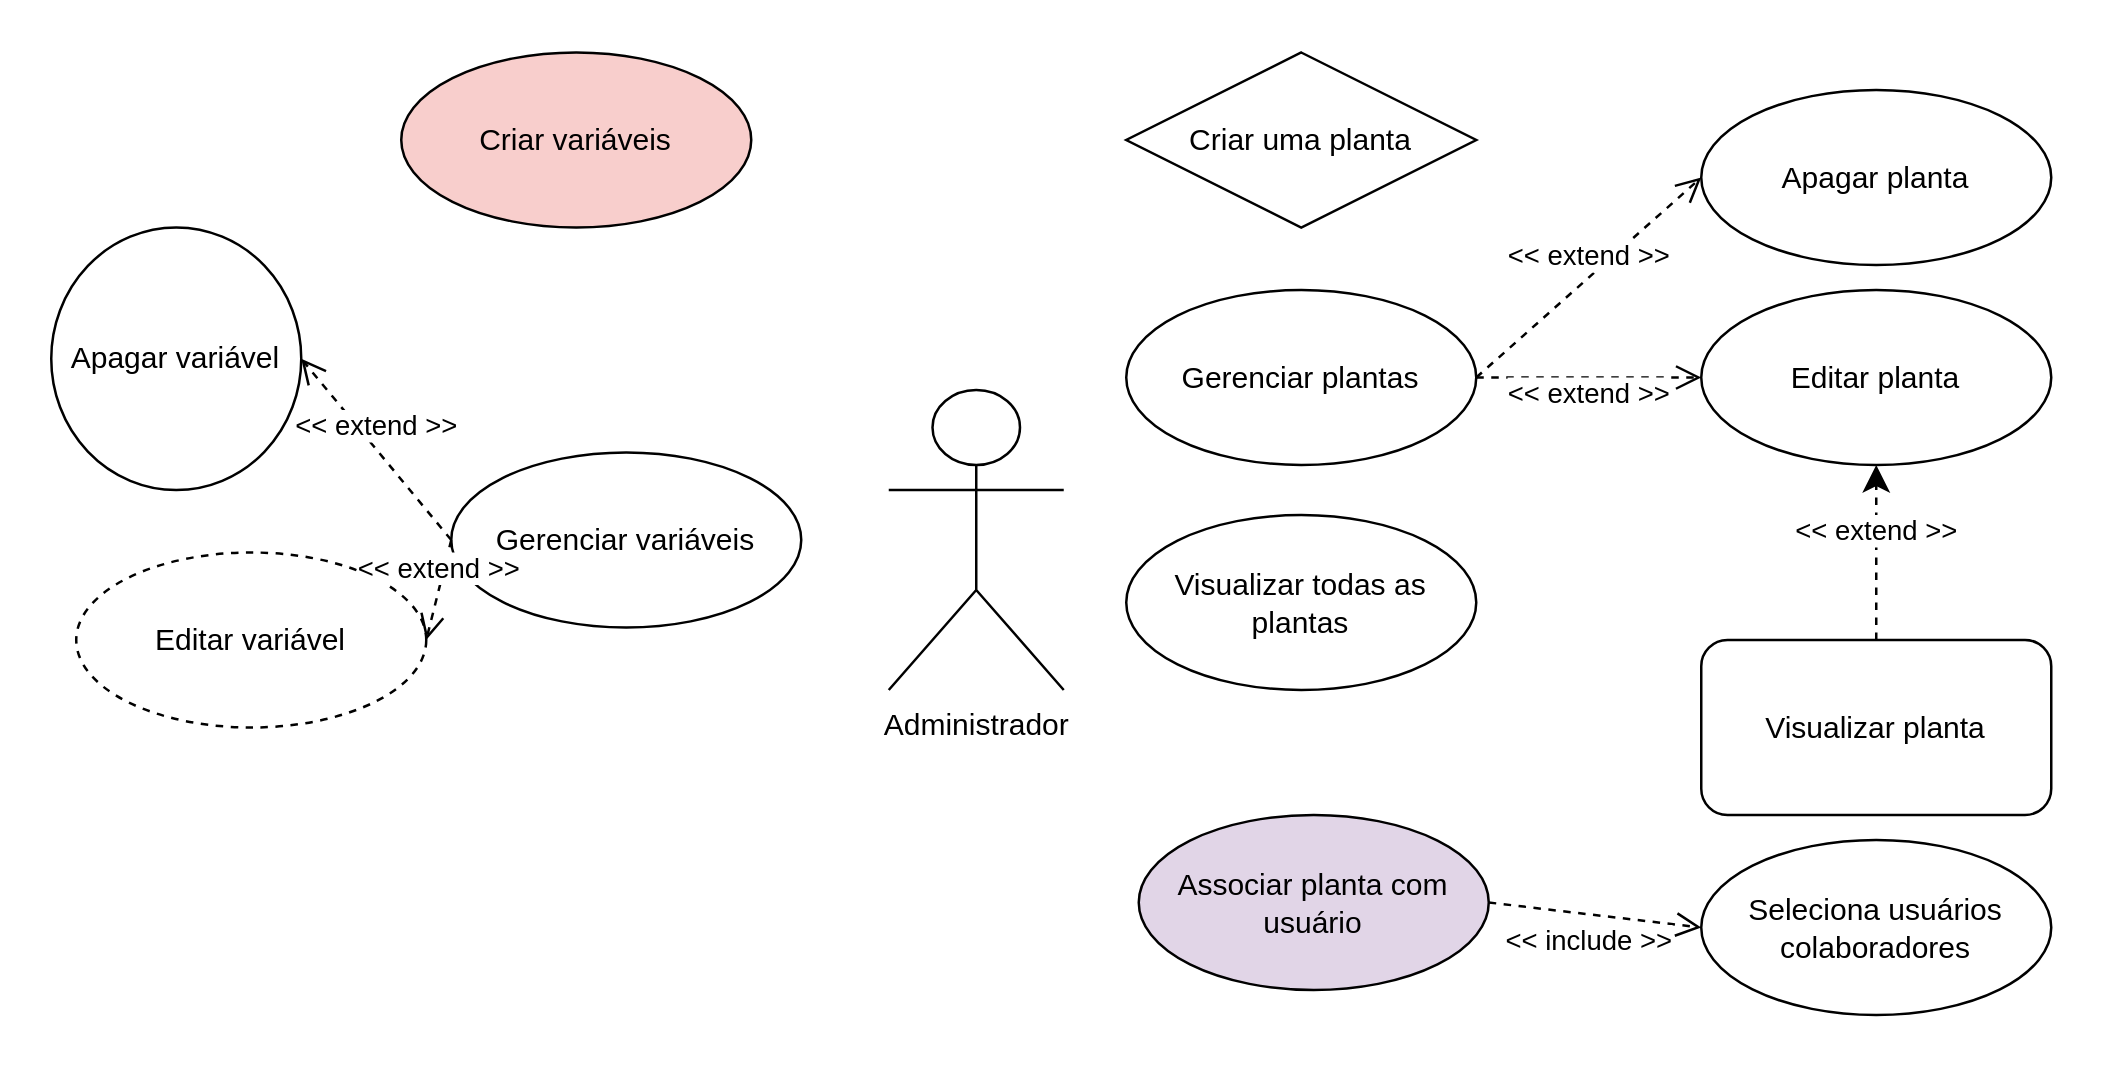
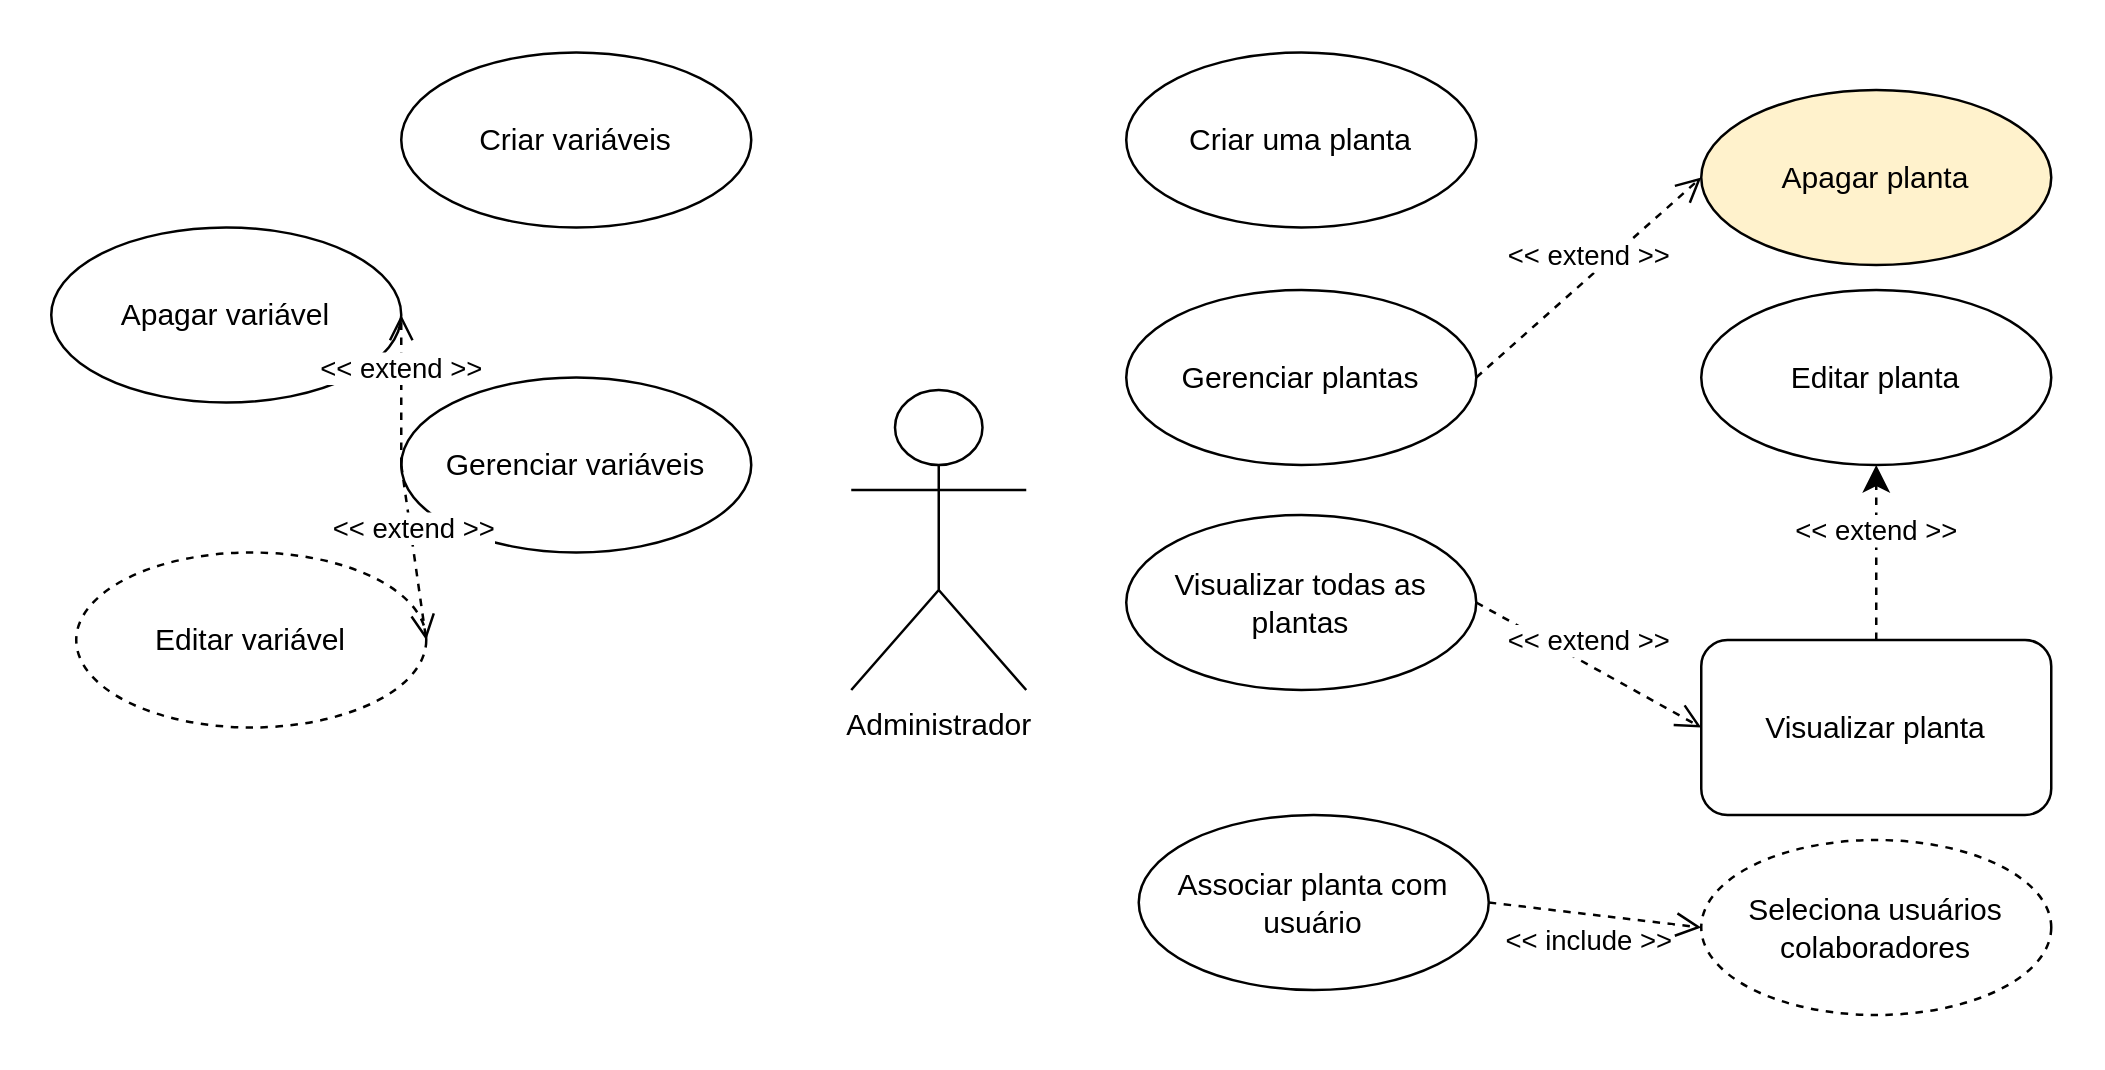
(576, 140) -> (576, 140)
(1301, 140) -> (1301, 140)
(1876, 178) -> (1876, 178)
(176, 359) -> (226, 315)
(1588, 378) -> none
(626, 540) -> (576, 465)
(976, 540) -> (939, 540)
none -> (1638, 692)
(1314, 903) -> (1314, 903)
(1876, 928) -> (1876, 928)
